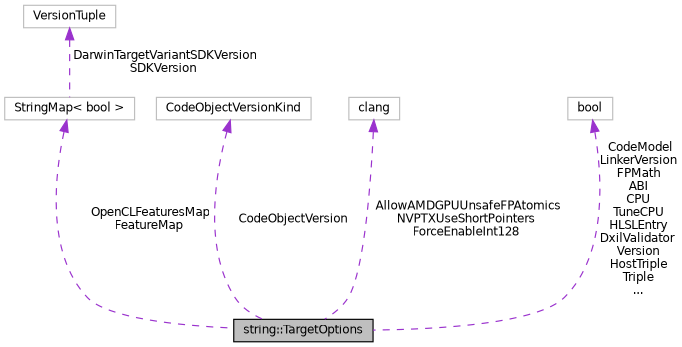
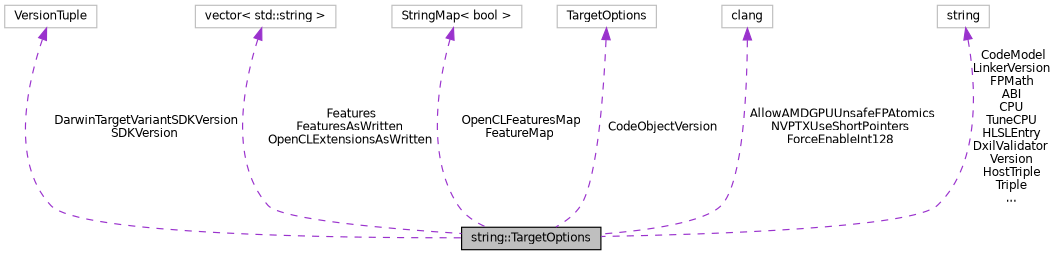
none -> (266, 17)
(70, 69) -> (168, 229)
(234, 109) -> (607, 17)
(590, 109) -> (963, 17)
